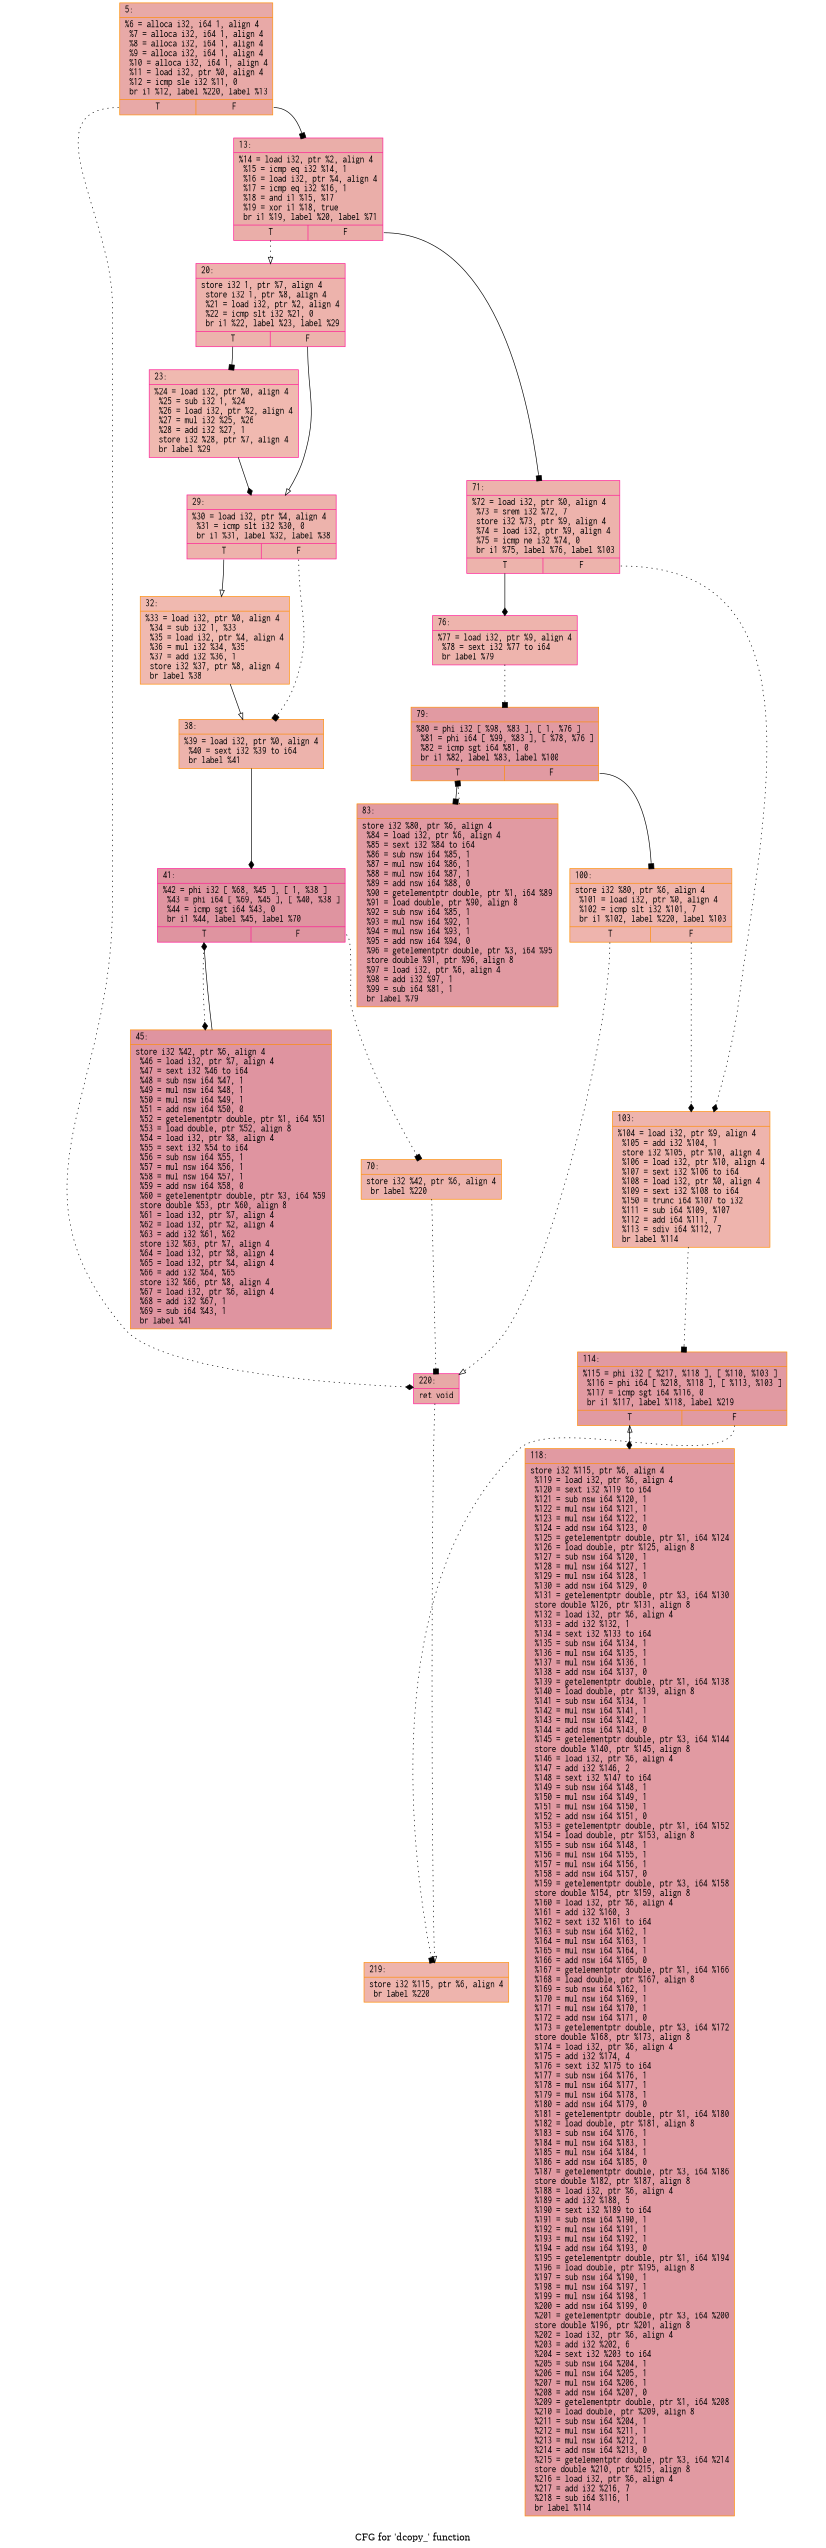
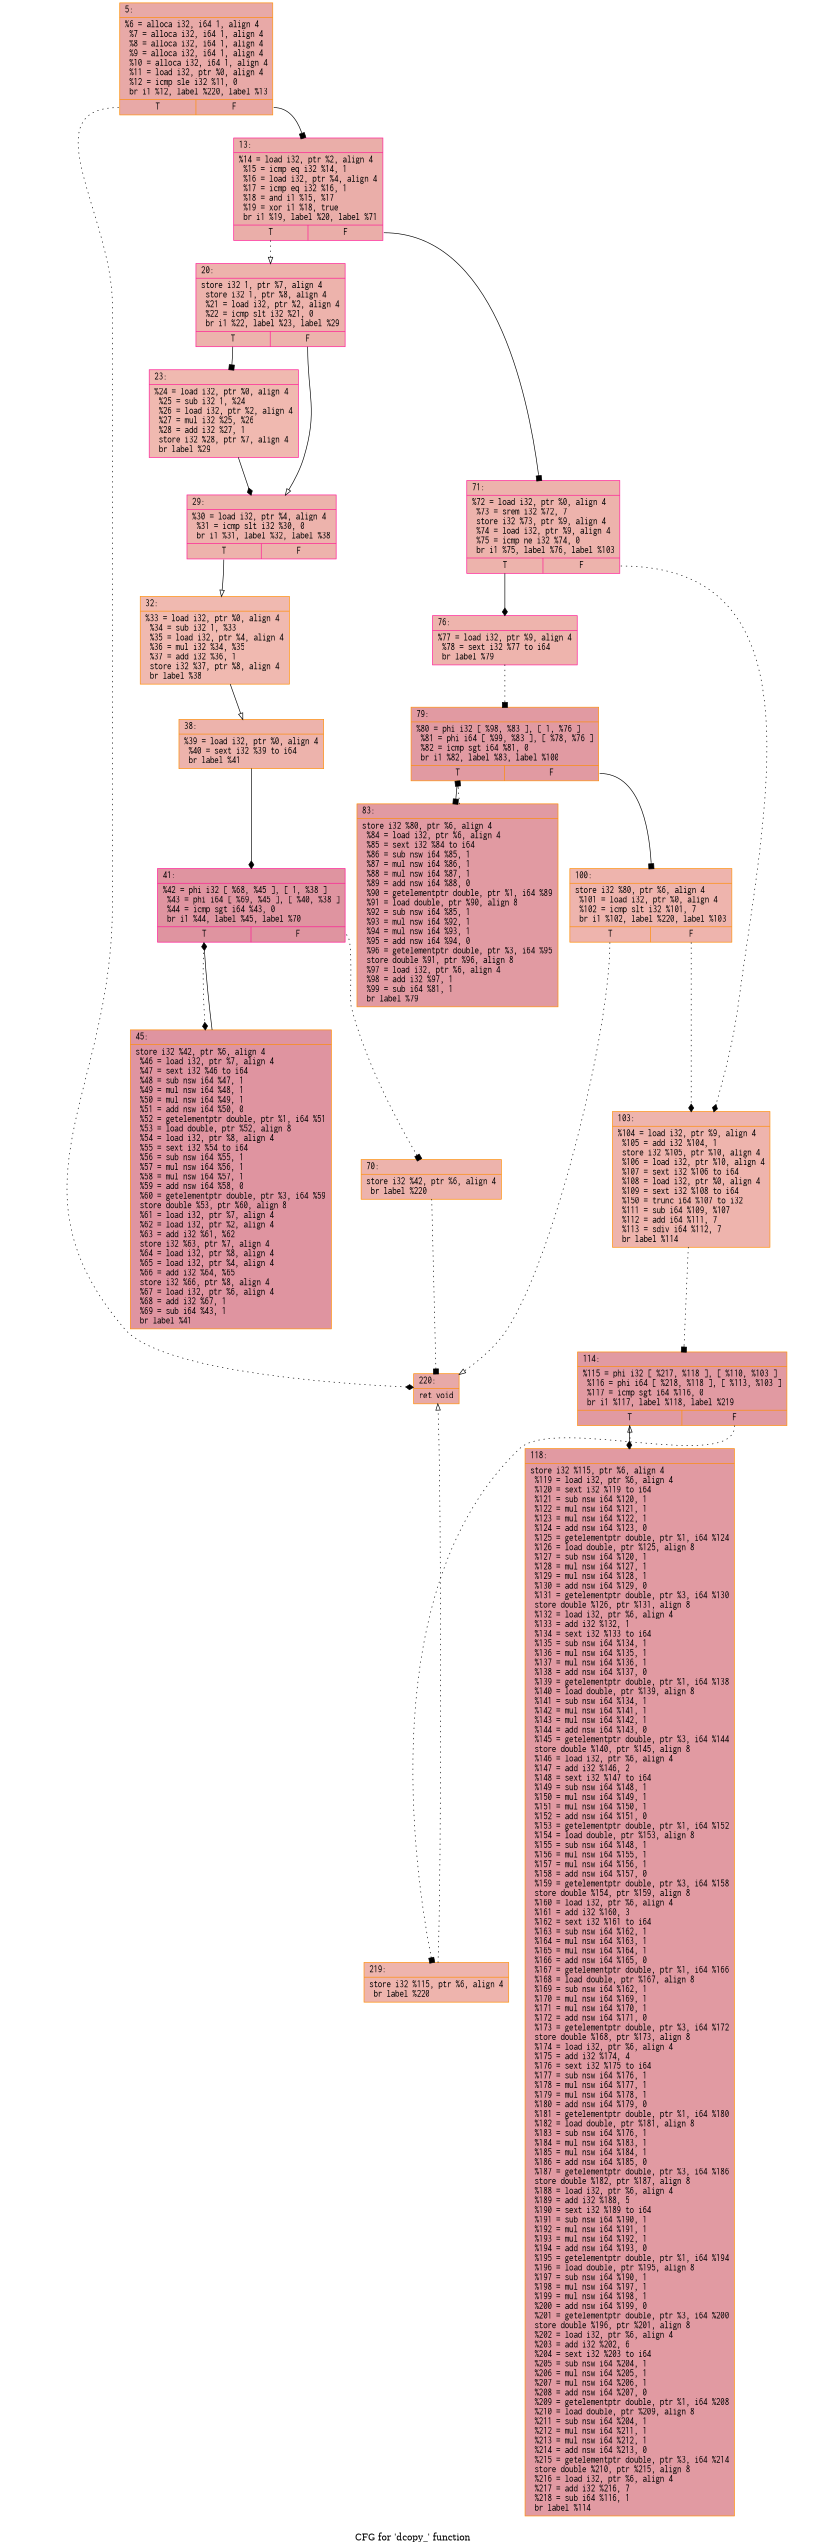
(304, 640) -> none
(436, 1389) -> (436, 1389)
(432, 1680) -> (441, 1687)
